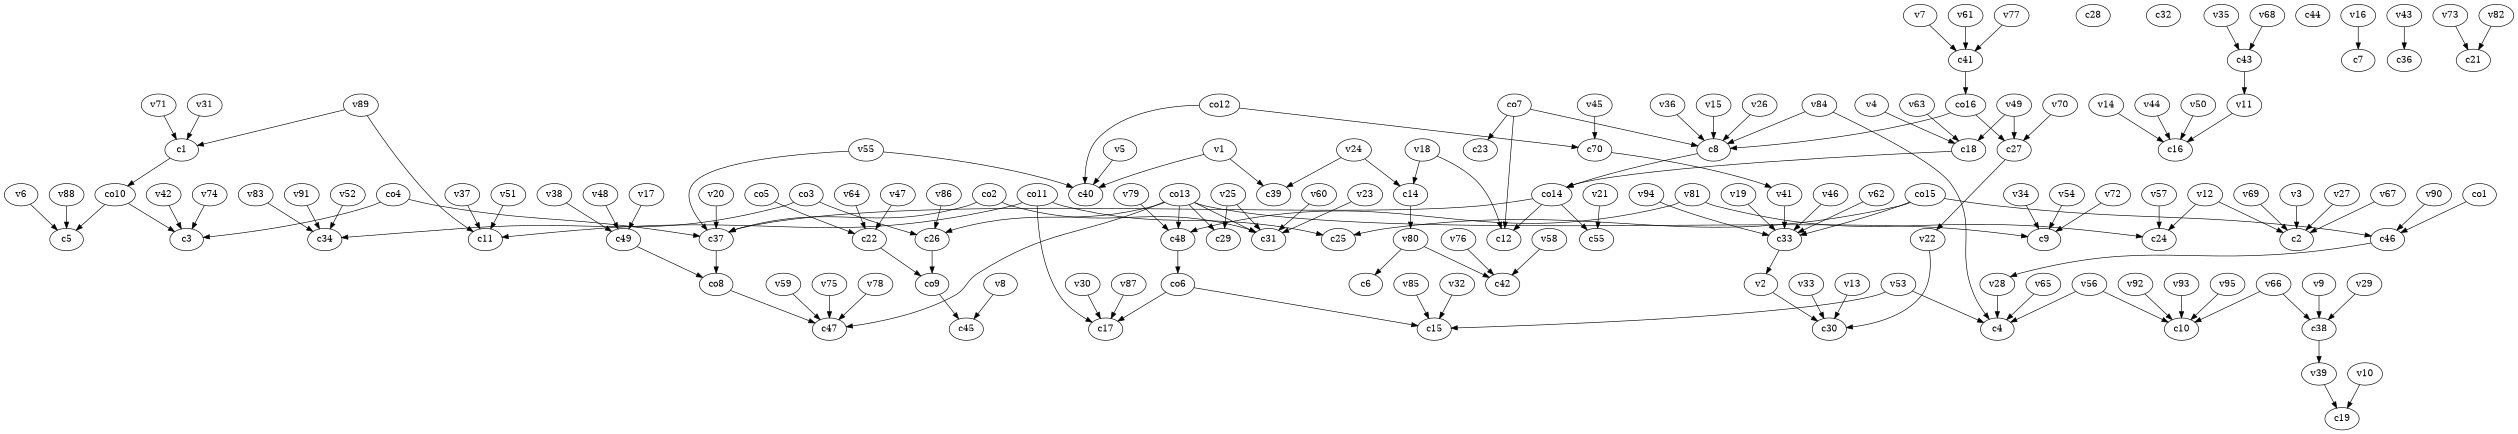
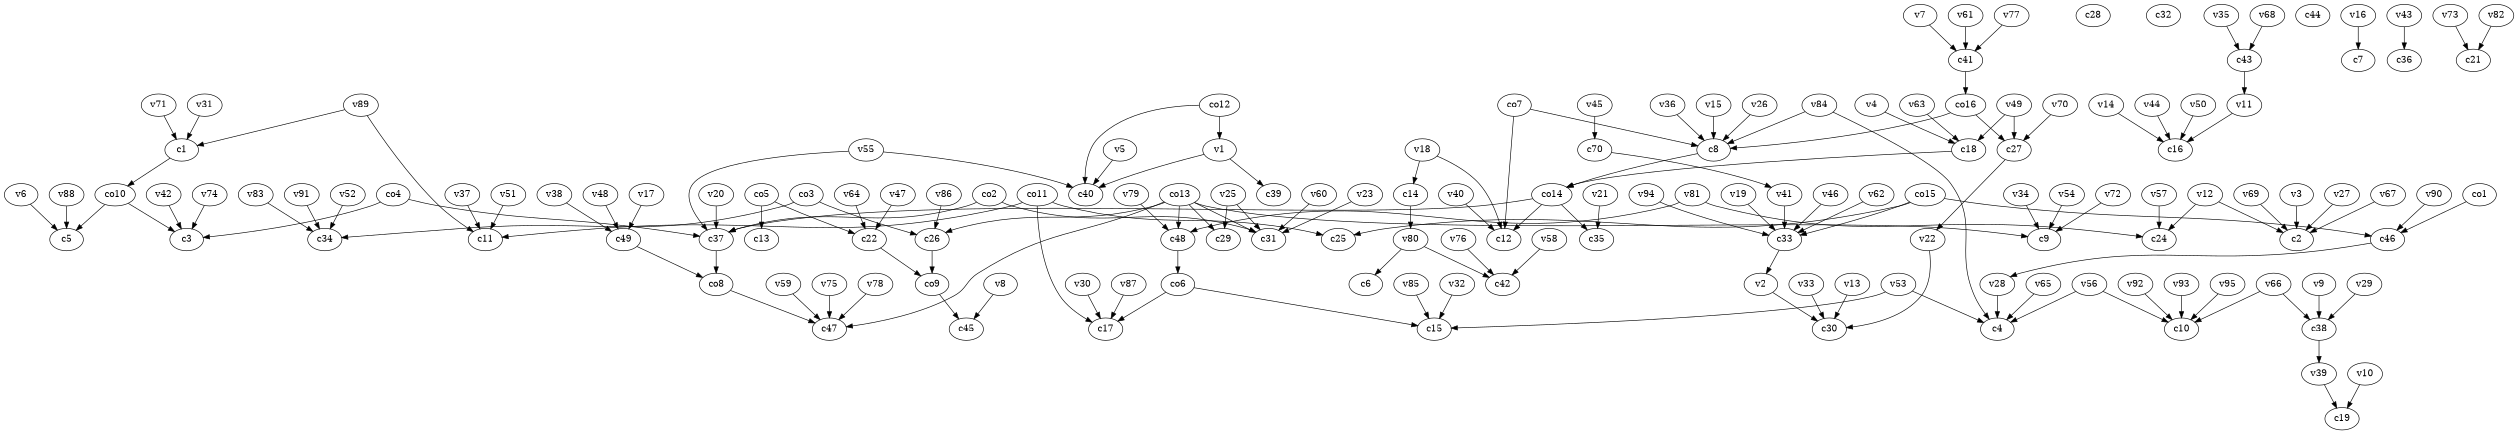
(1406, 127) -> (1220, 125)
(1354, 150) -> none
(1480, 150) -> none
none -> (1456, 195)
none -> (762, 240)
(1597, 240) -> (1597, 240)
